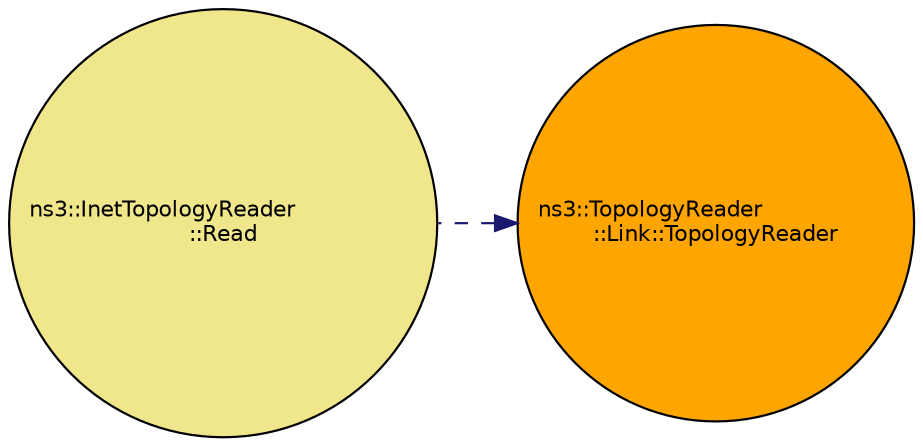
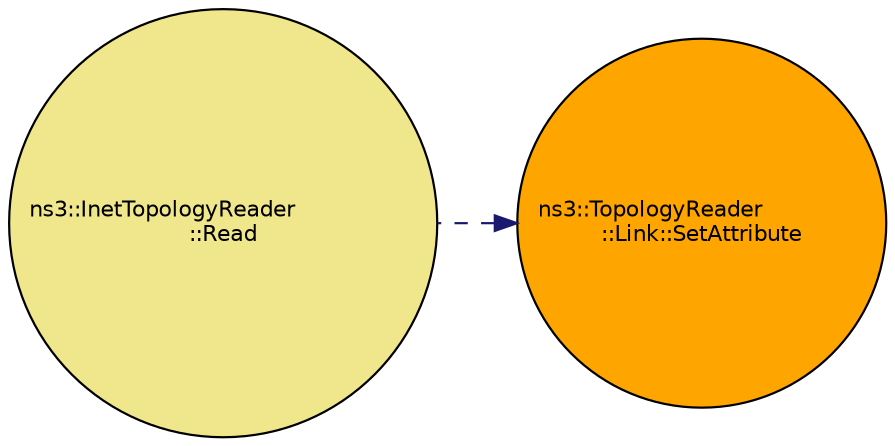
(716, 223) -> (702, 223)
